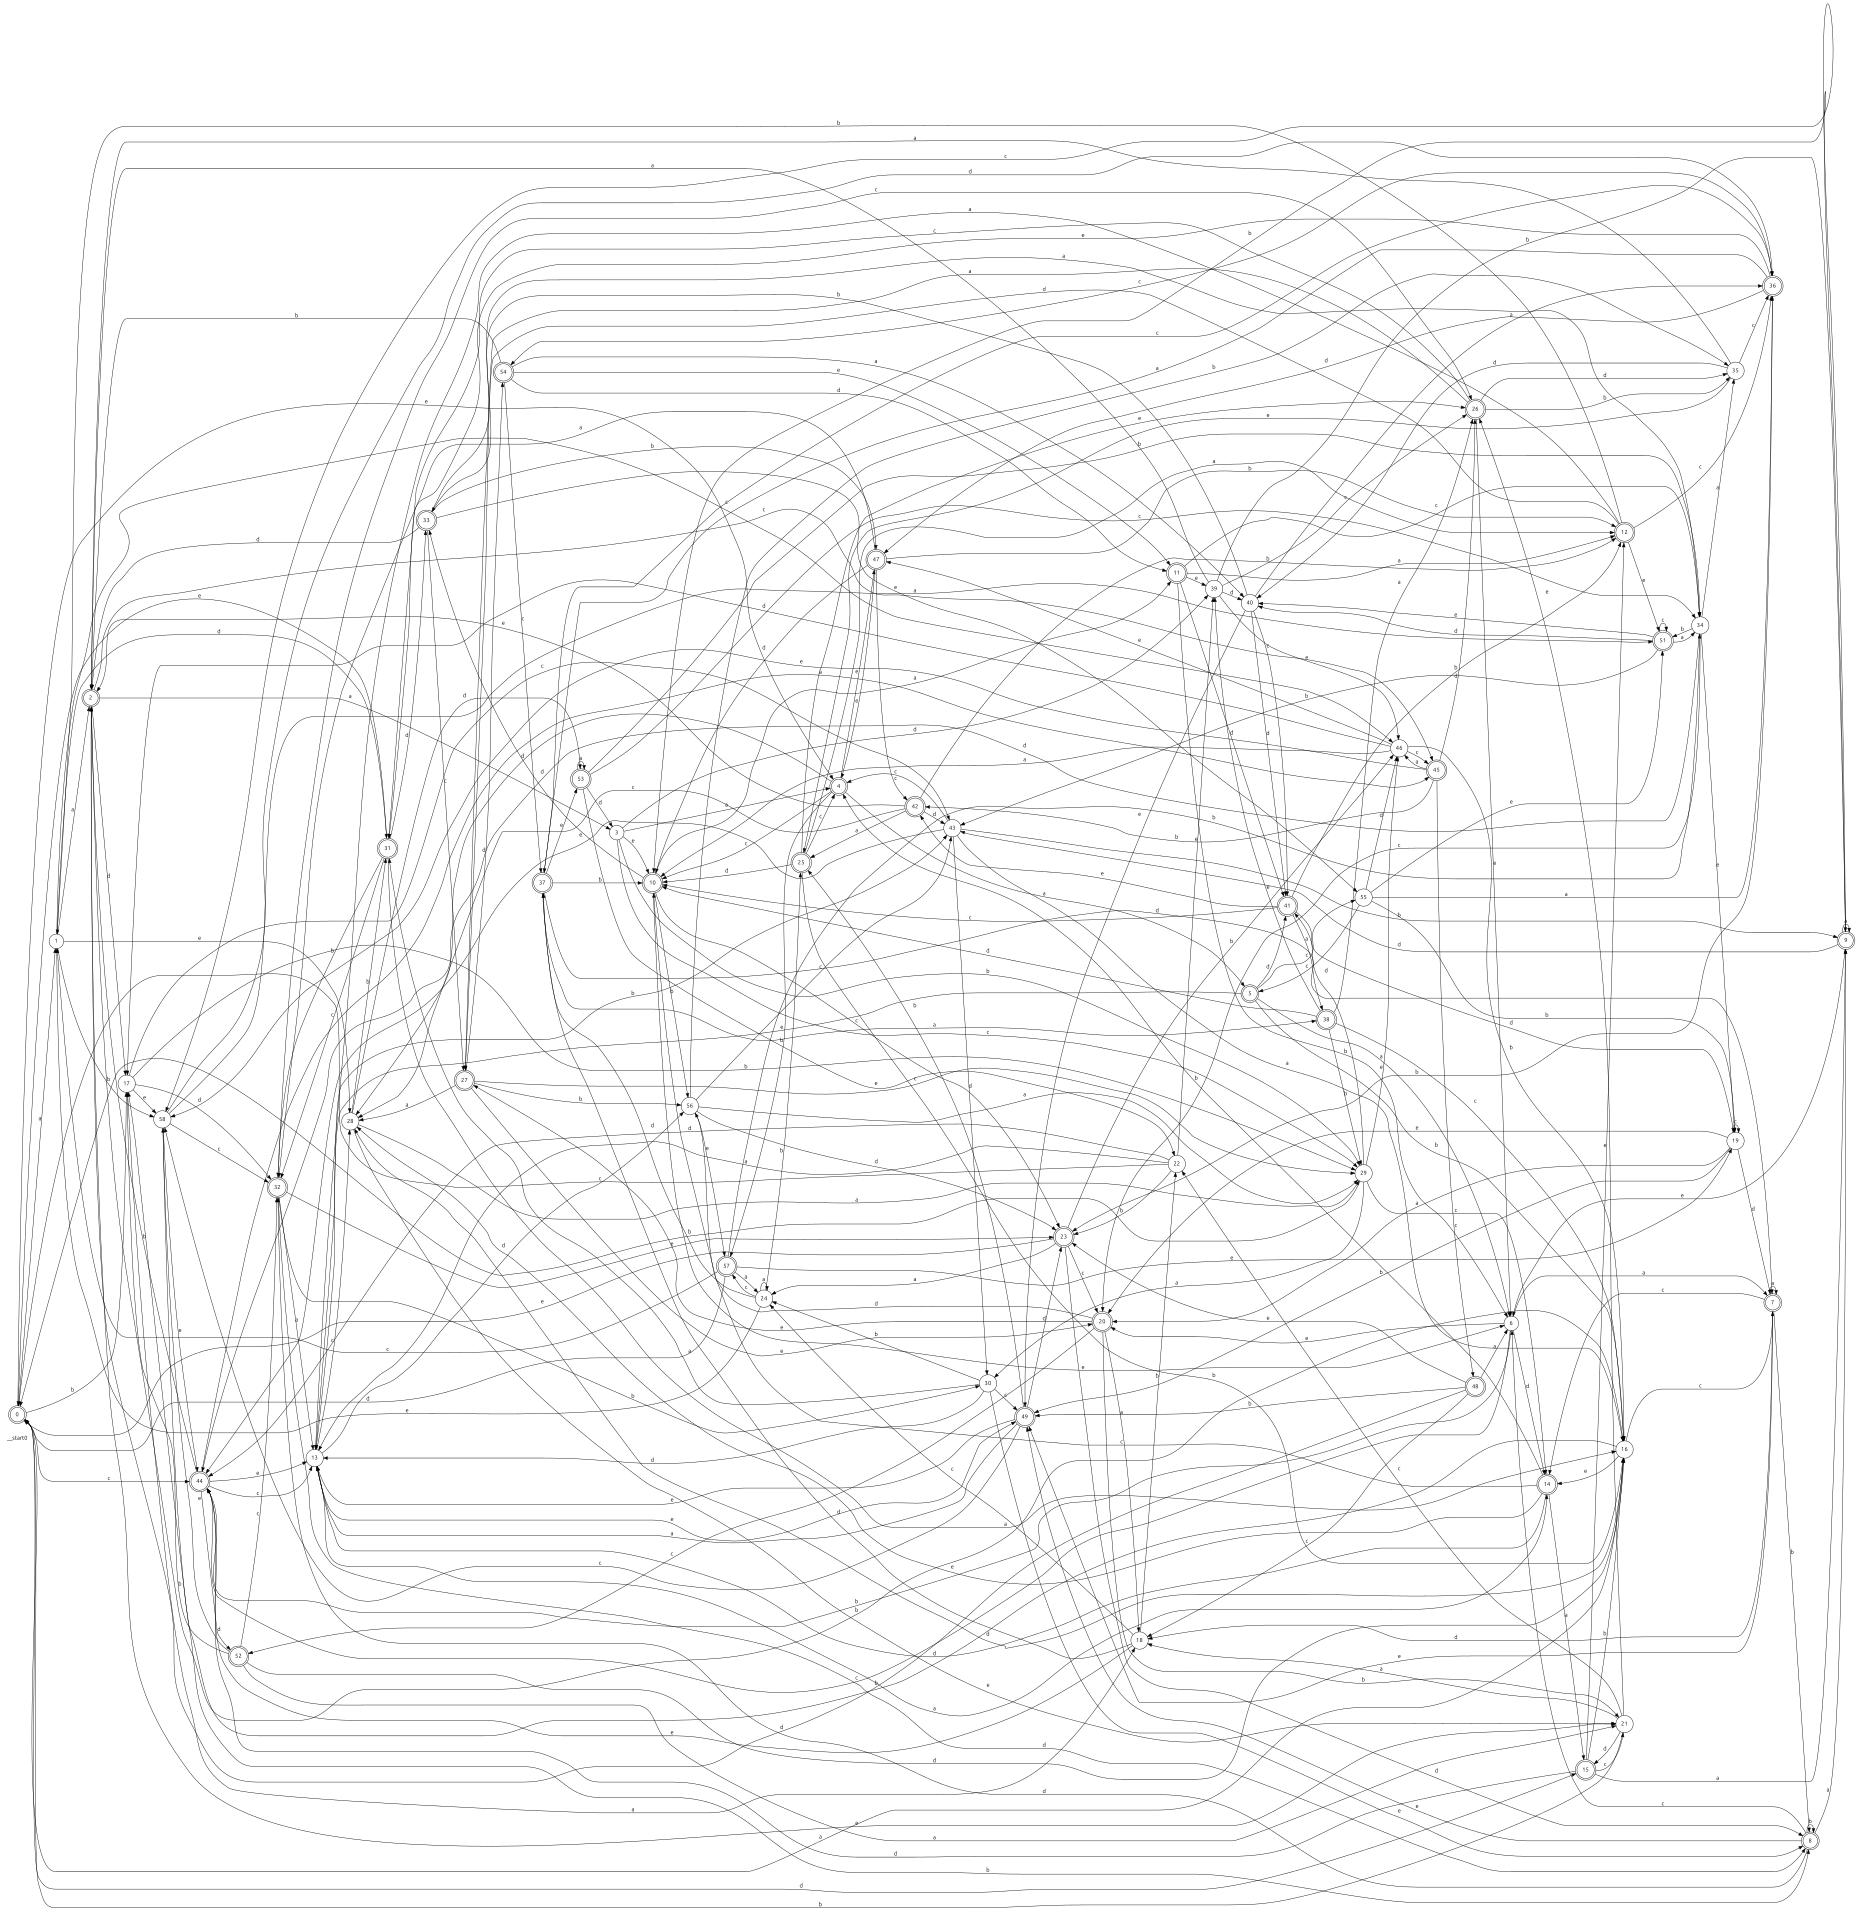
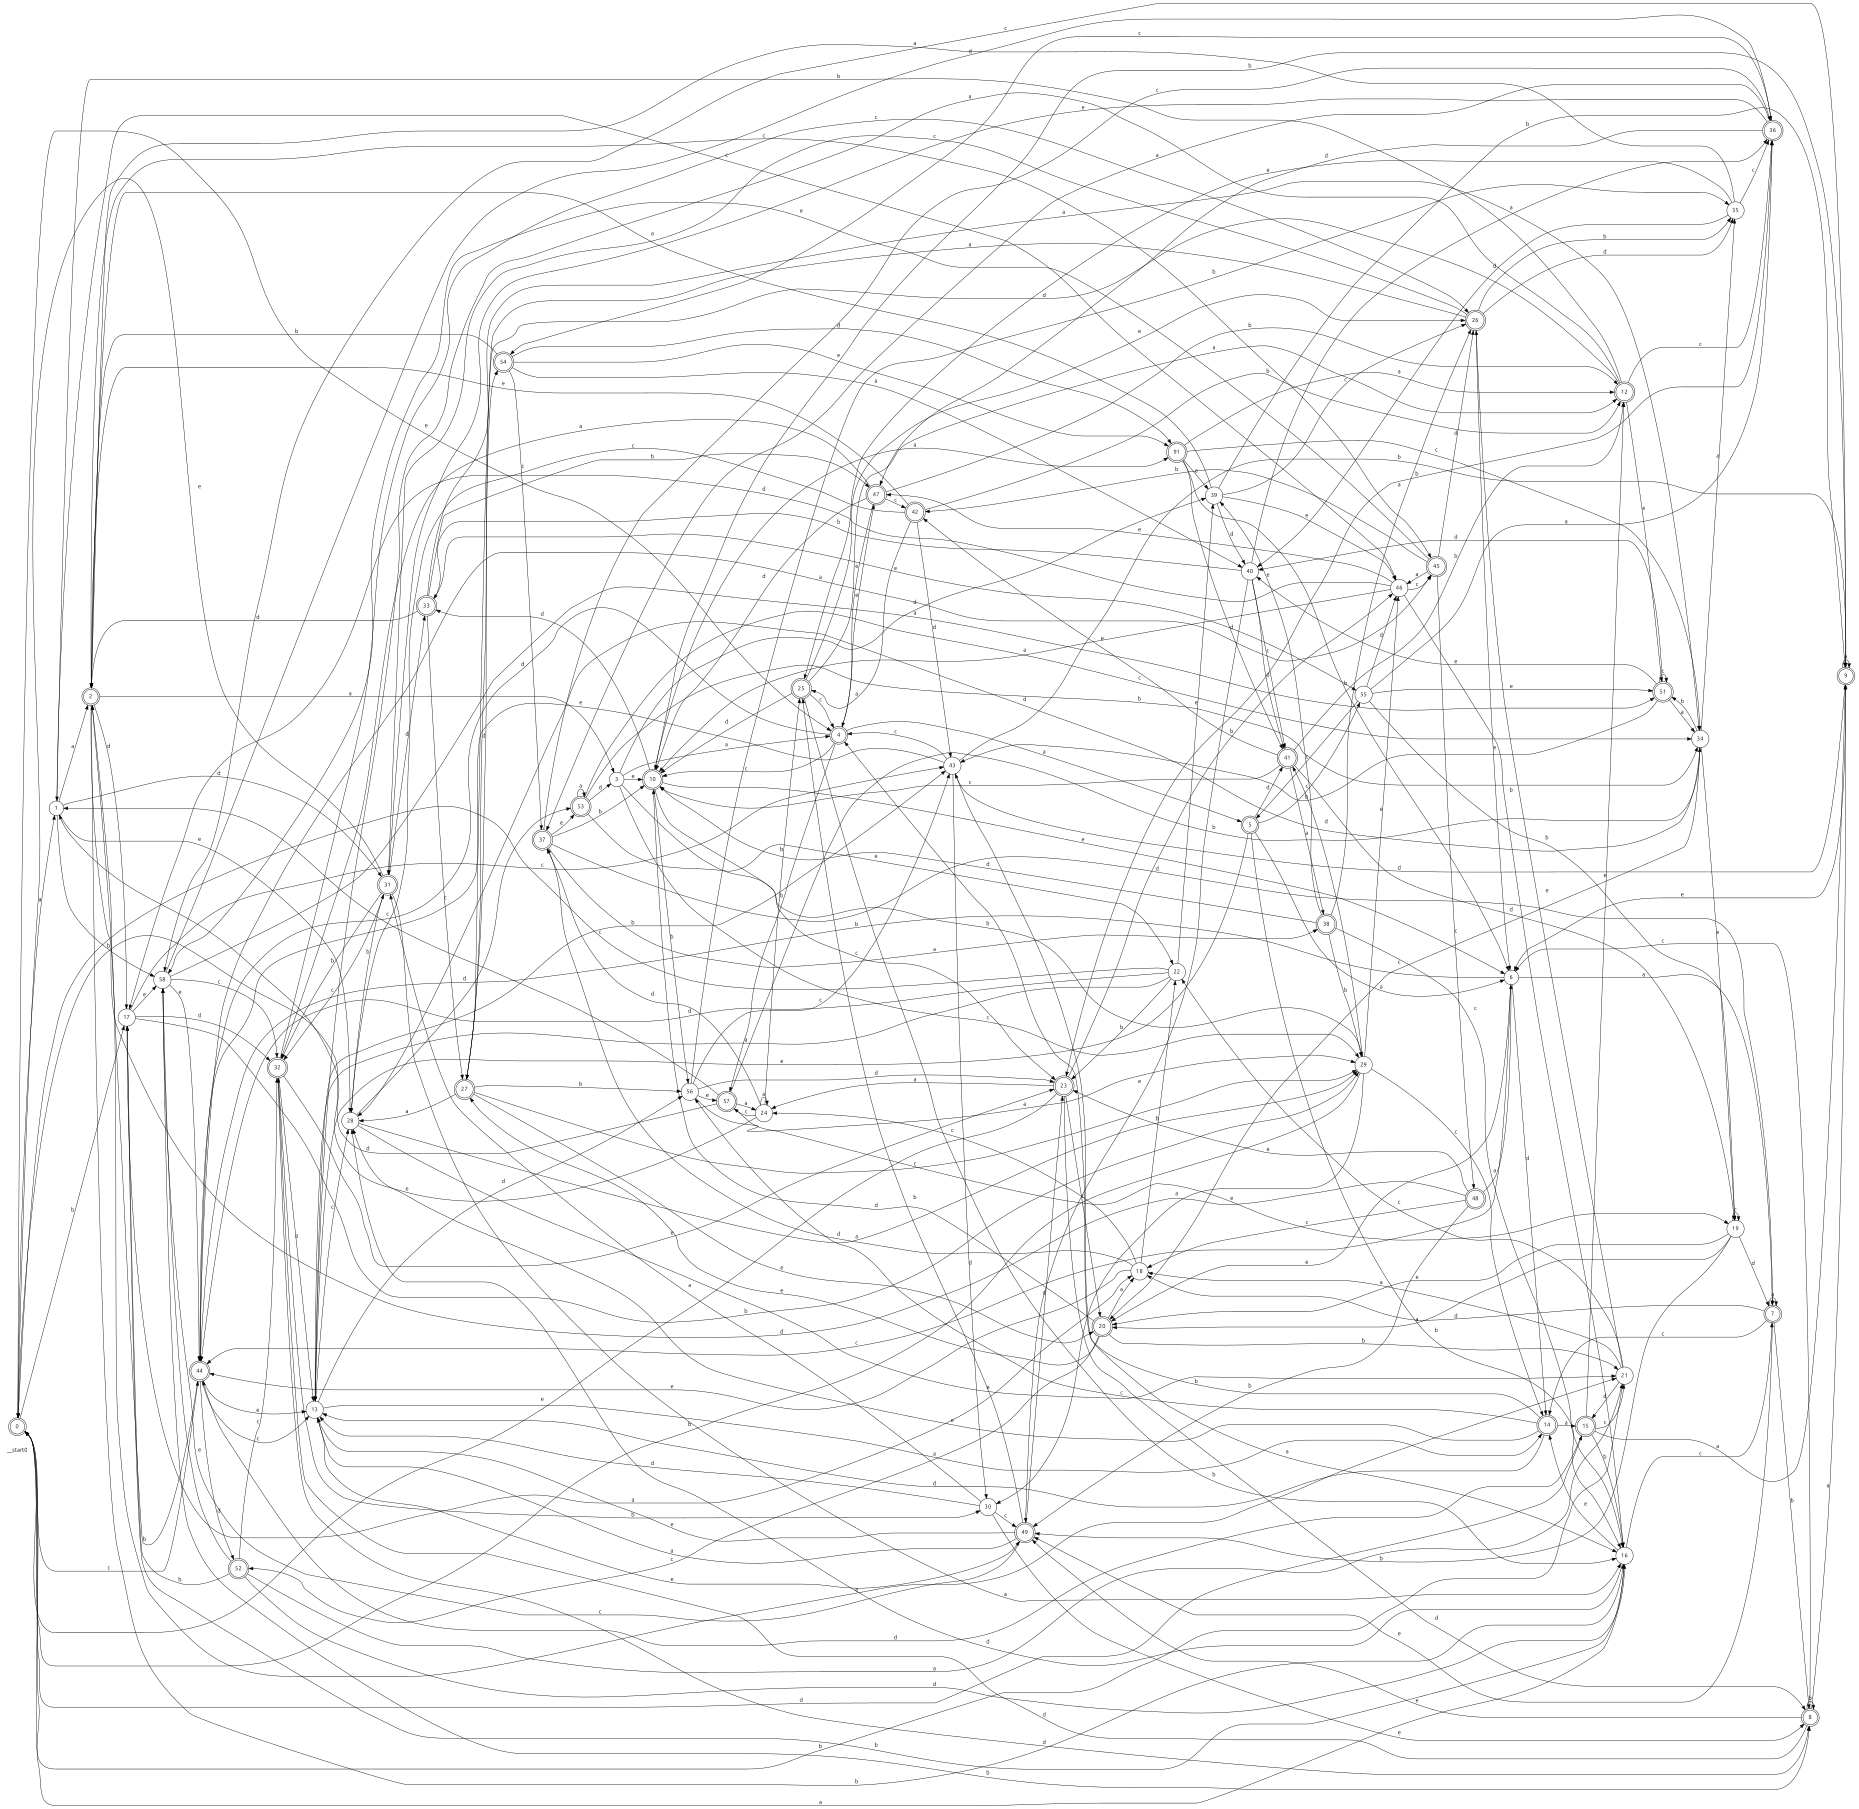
(1177, 573) -> (1177, 452)
(878, 1342) -> none
